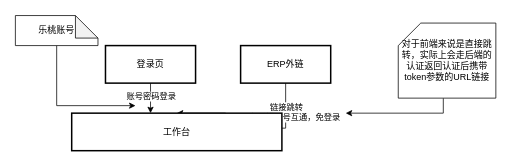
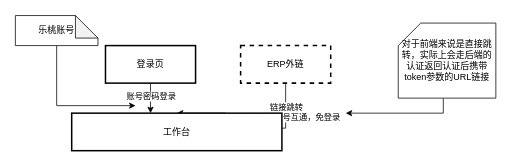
(285, 64) -> (285, 64)
